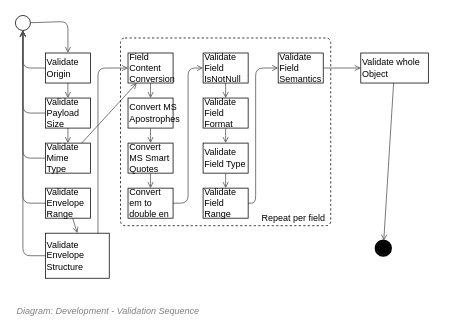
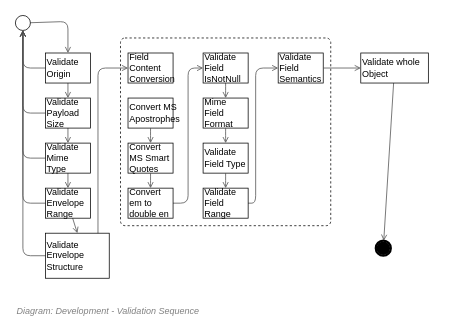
(150, 89) -> none
(226, 113) -> (226, 113)
(108, 114) -> (68, 179)
(293, 218) -> none
